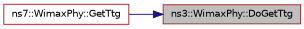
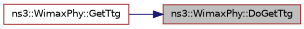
(66, 14) -> (66, 14)
